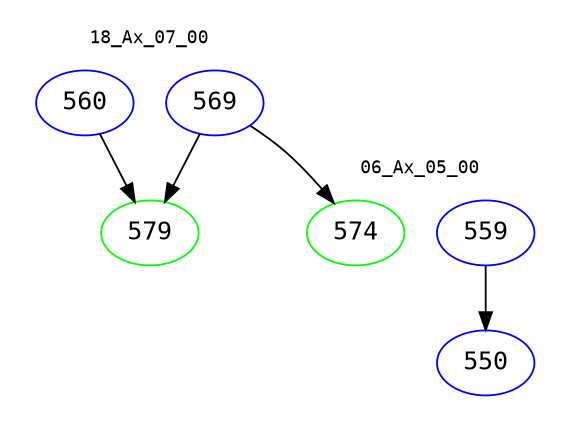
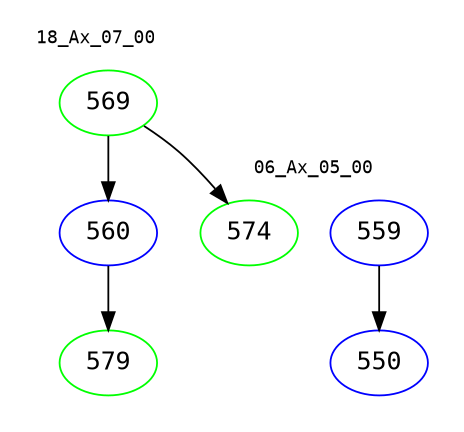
(215, 103) -> (108, 103)
(187, 160) -> (108, 159)
